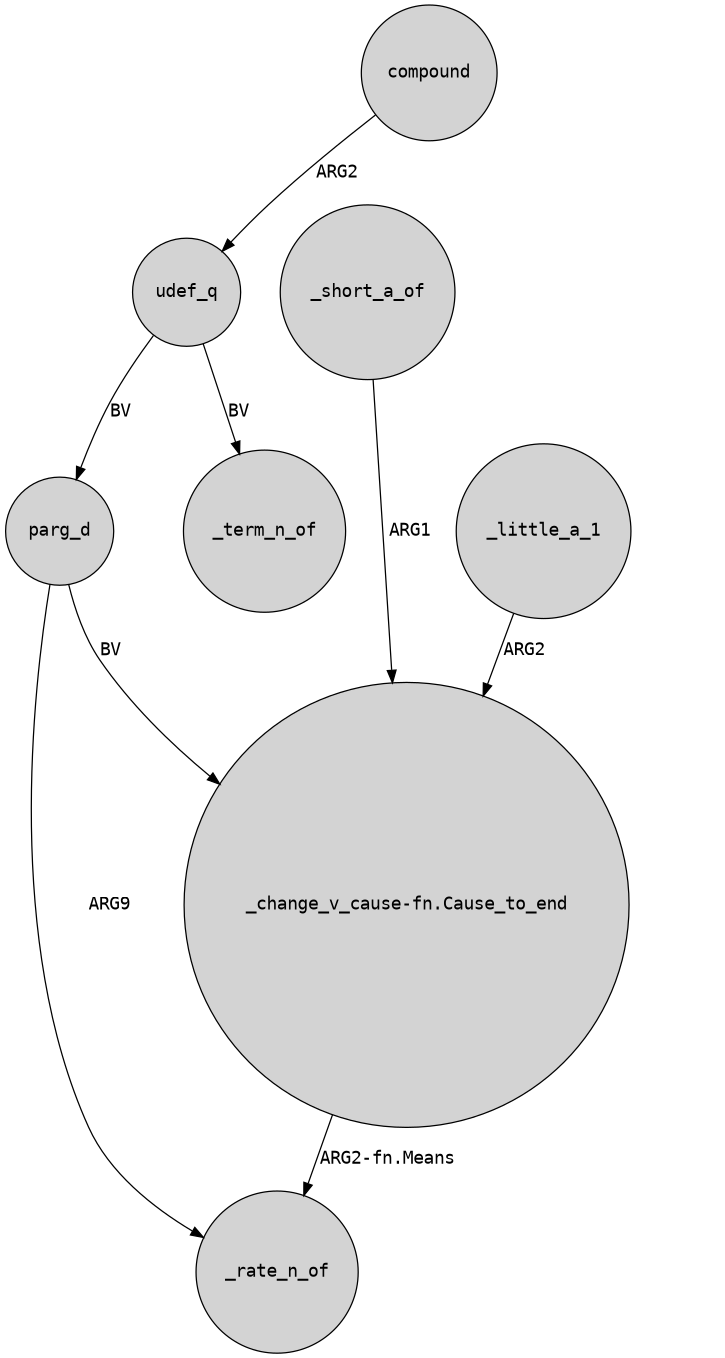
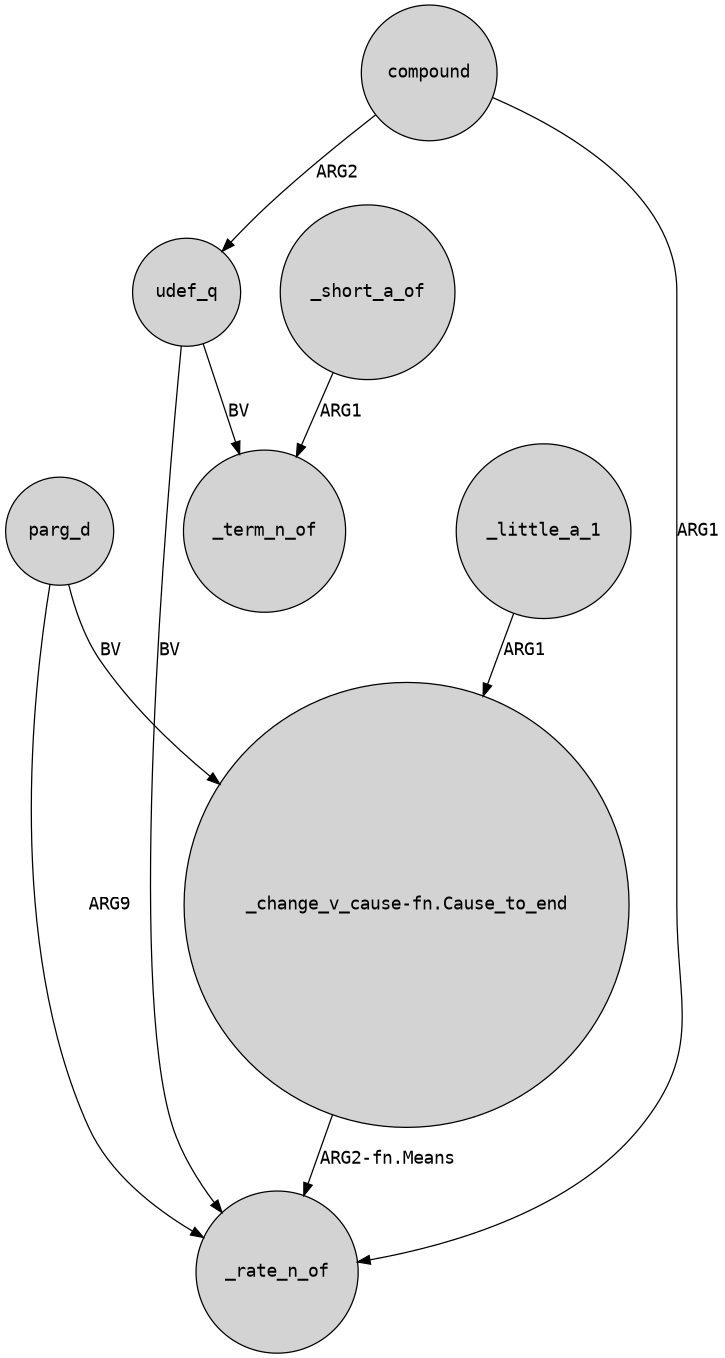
(112, 399) -> (153, 780)
(382, 525) -> (317, 409)
(525, 651) -> (525, 651)
none -> (677, 727)
